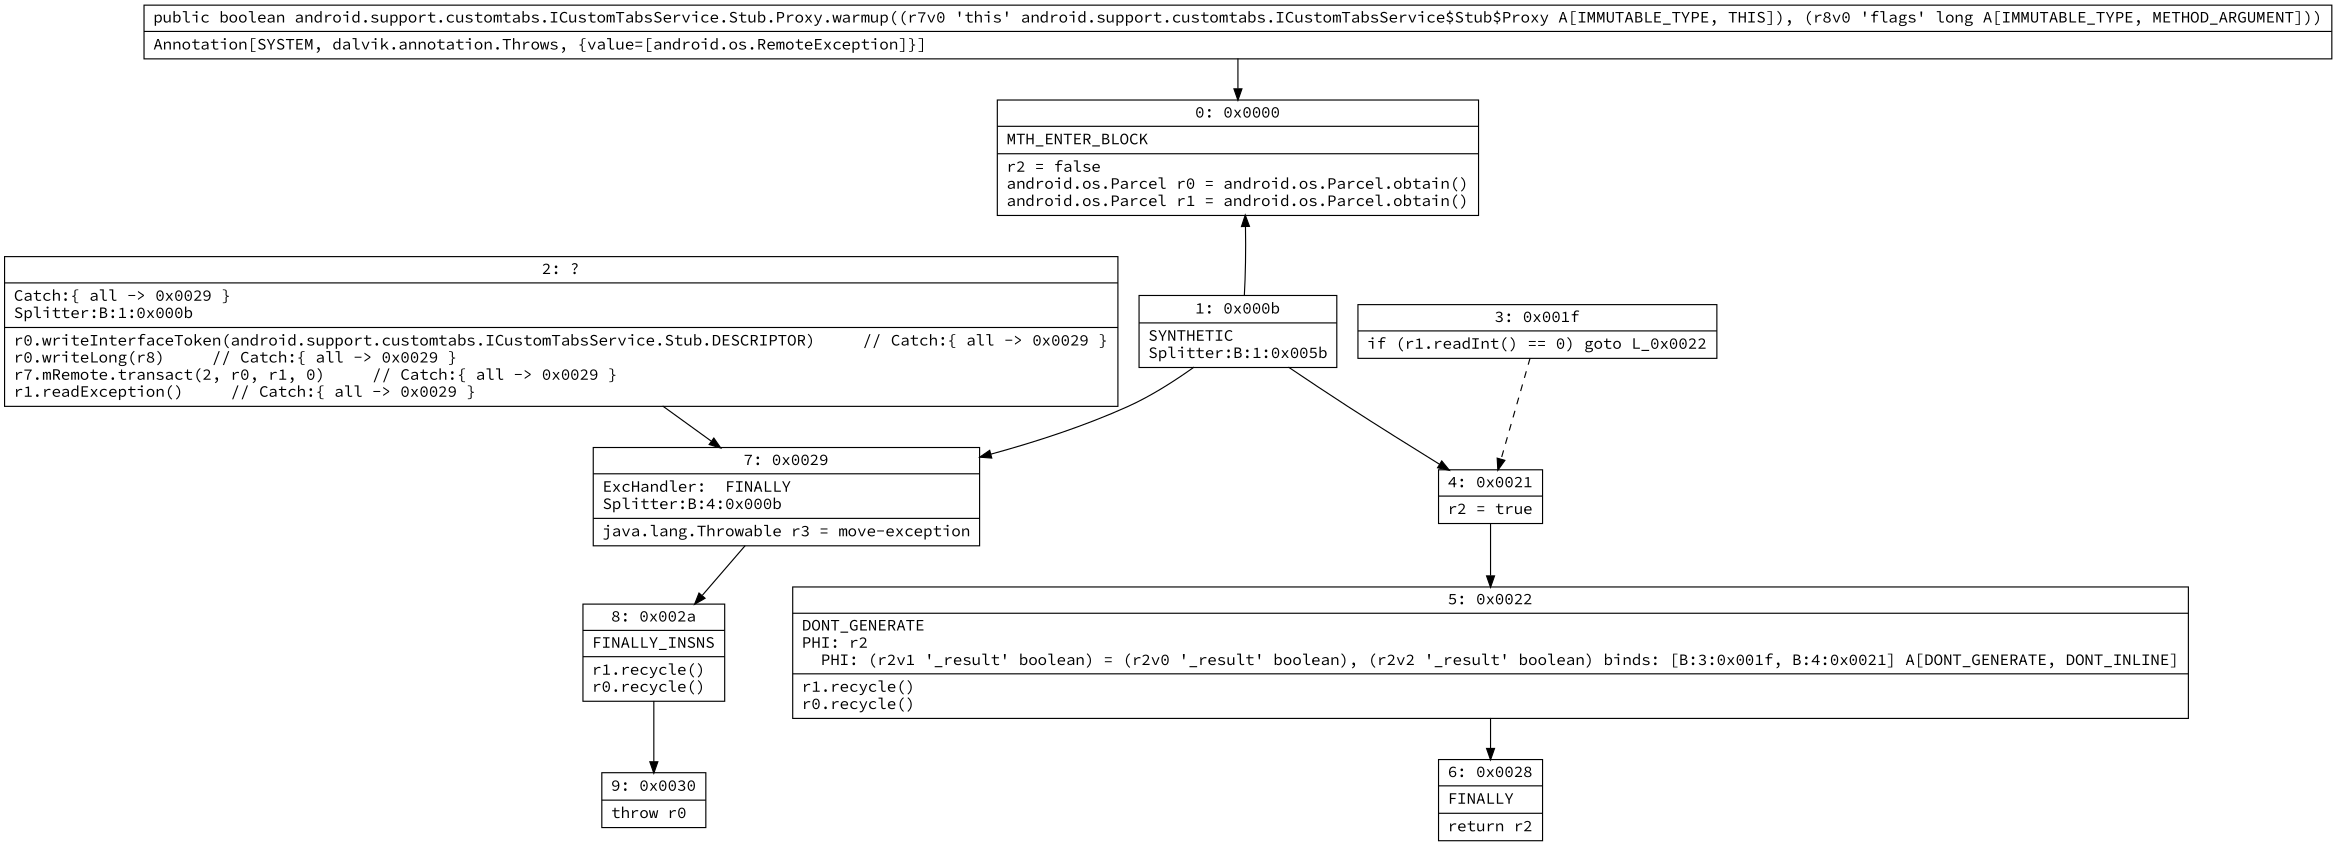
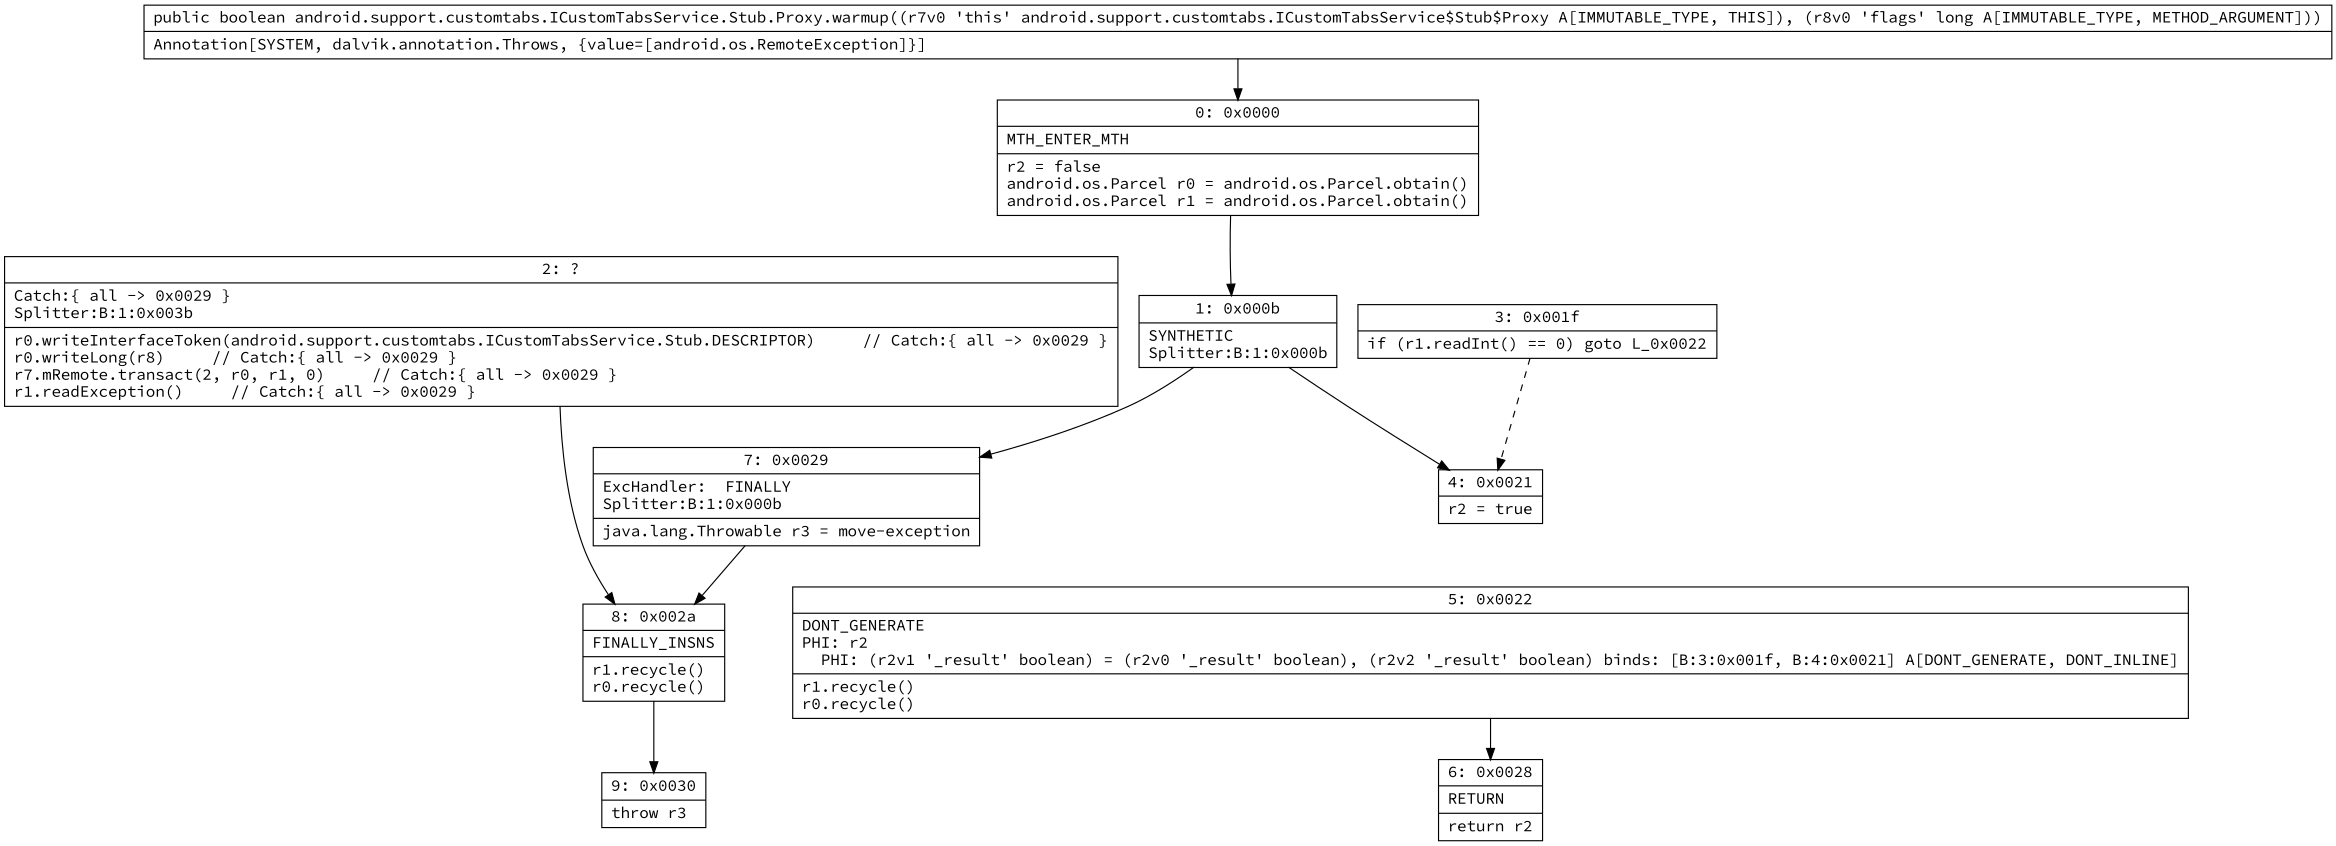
(1077, 139) -> (1068, 139)
(1246, 261) -> (1230, 249)
(103, 313) -> (103, 313)
(1238, 353) -> (1238, 353)
(687, 424) -> (571, 504)
(692, 504) -> (692, 504)
(1491, 549) -> none
(1481, 799) -> (1476, 799)
(649, 813) -> (649, 813)
